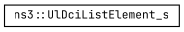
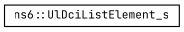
(92, 16) -> (92, 16)
